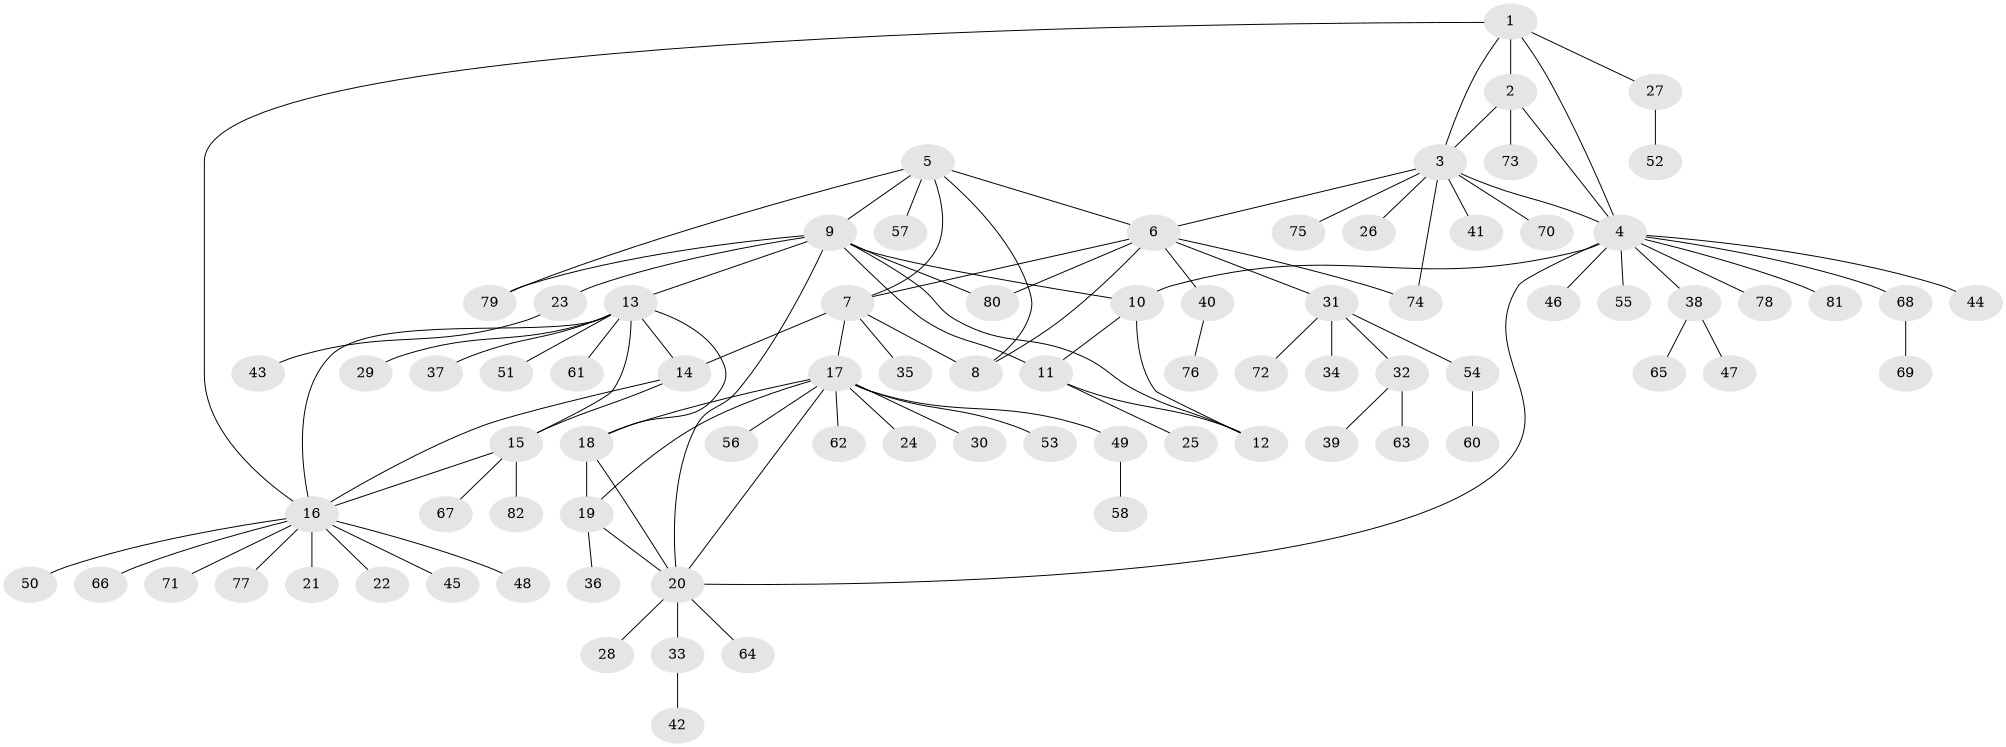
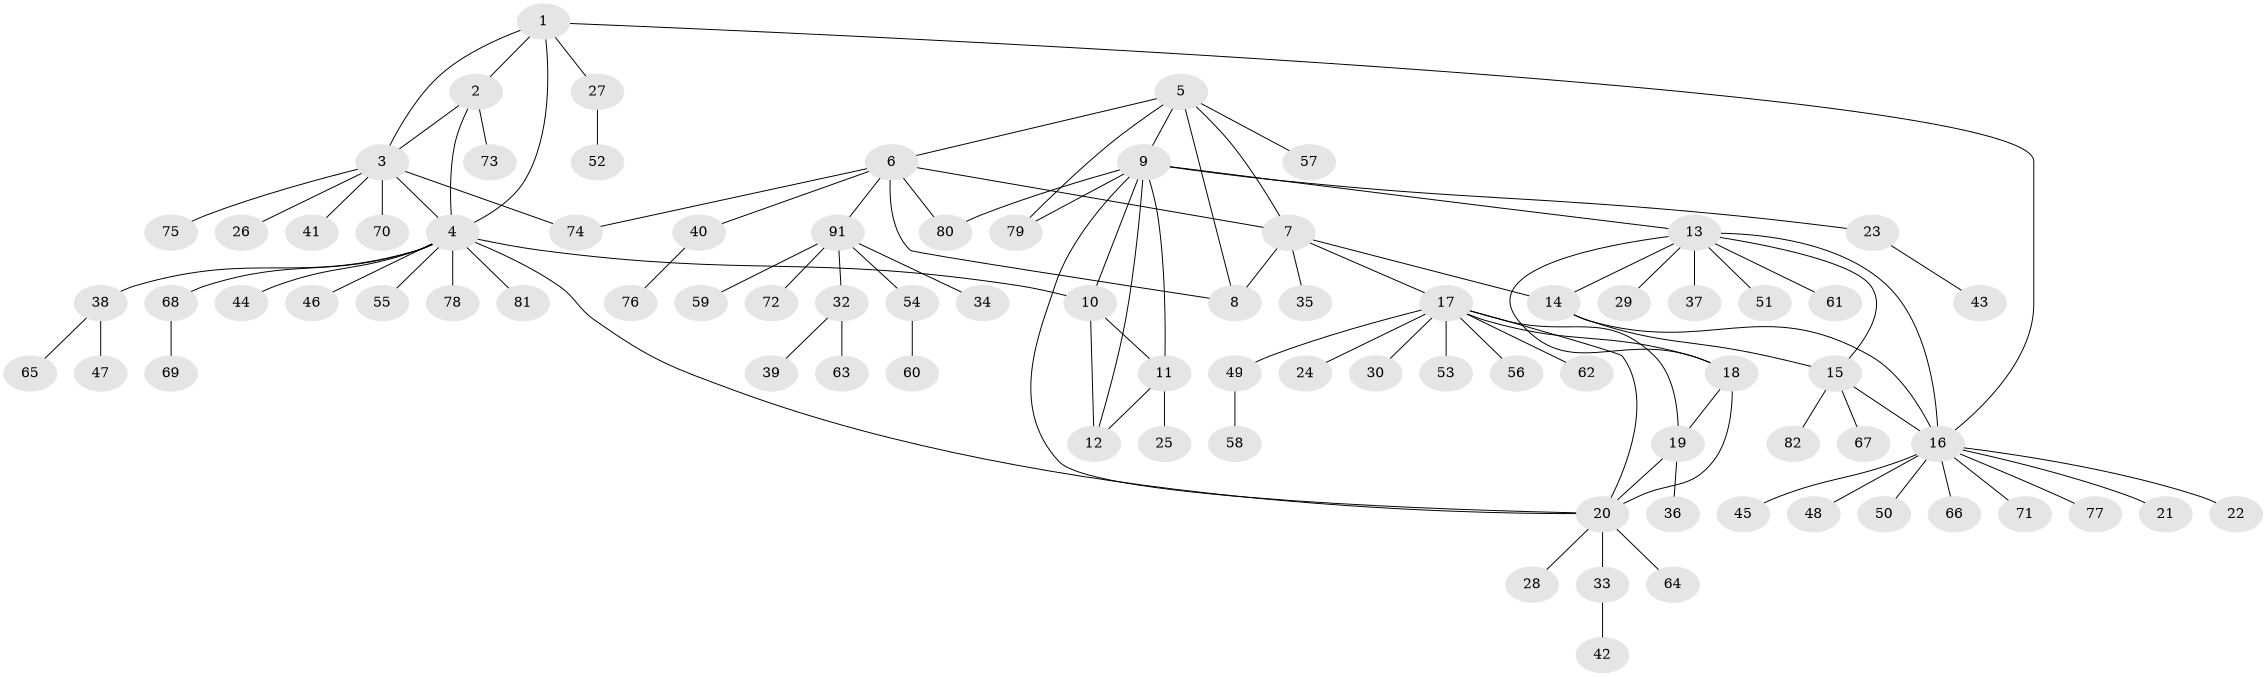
(1297, 198) -> none
none -> (701, 303)
(1332, 303) -> (838, 233)
